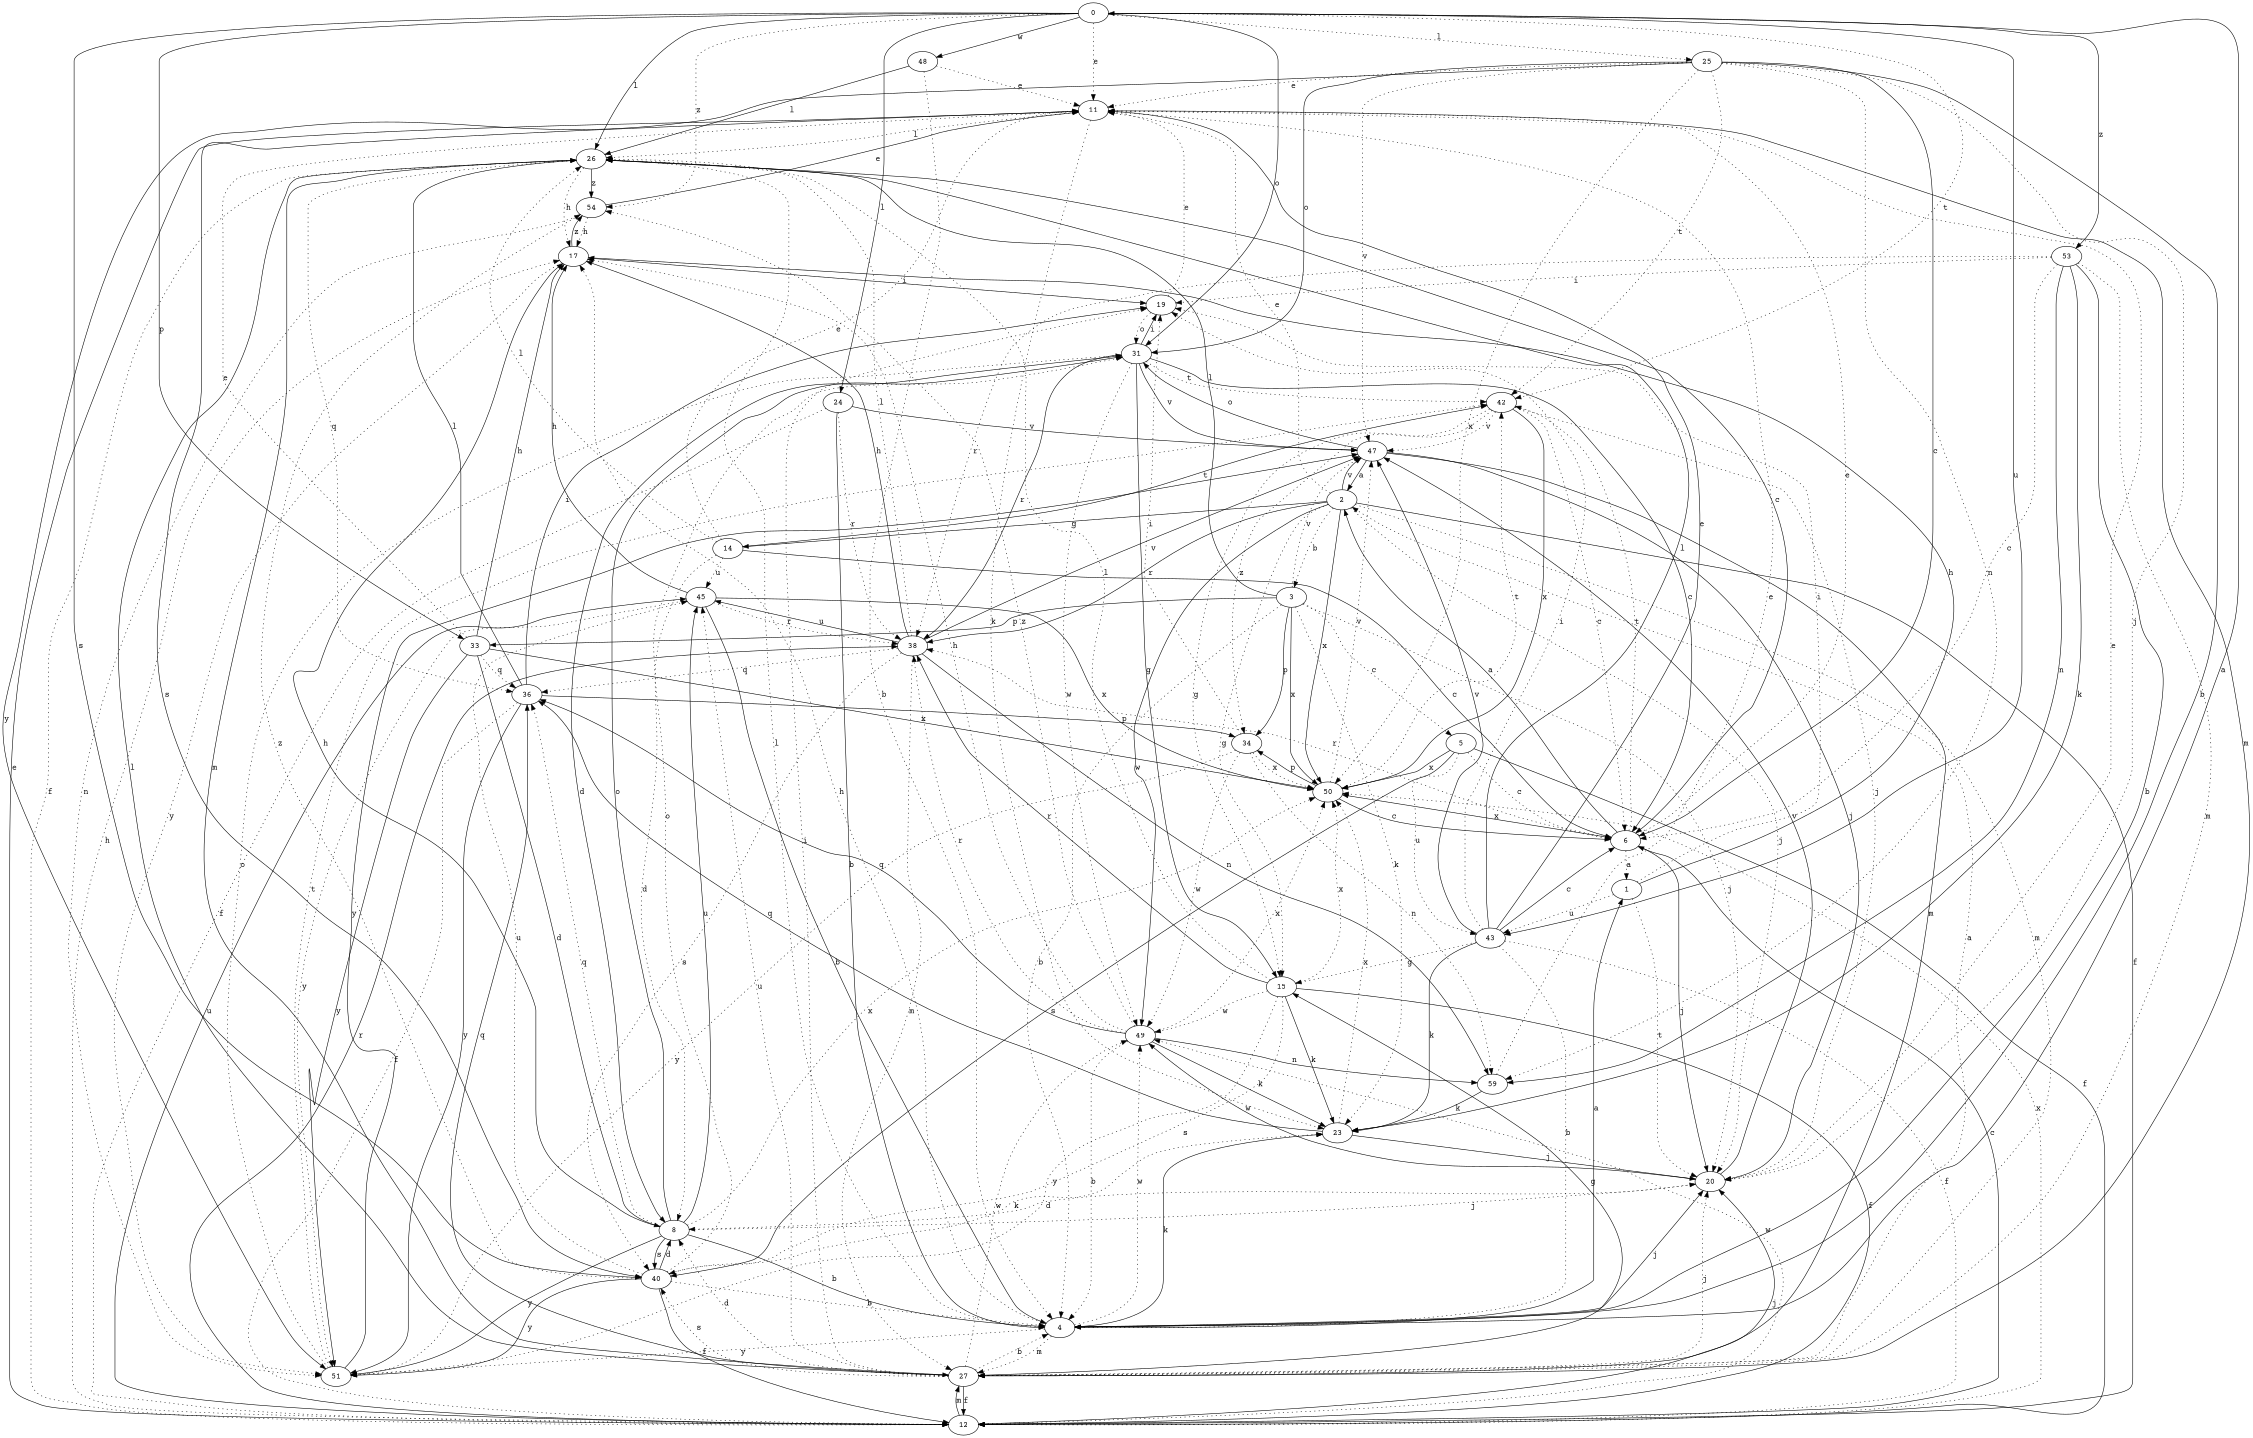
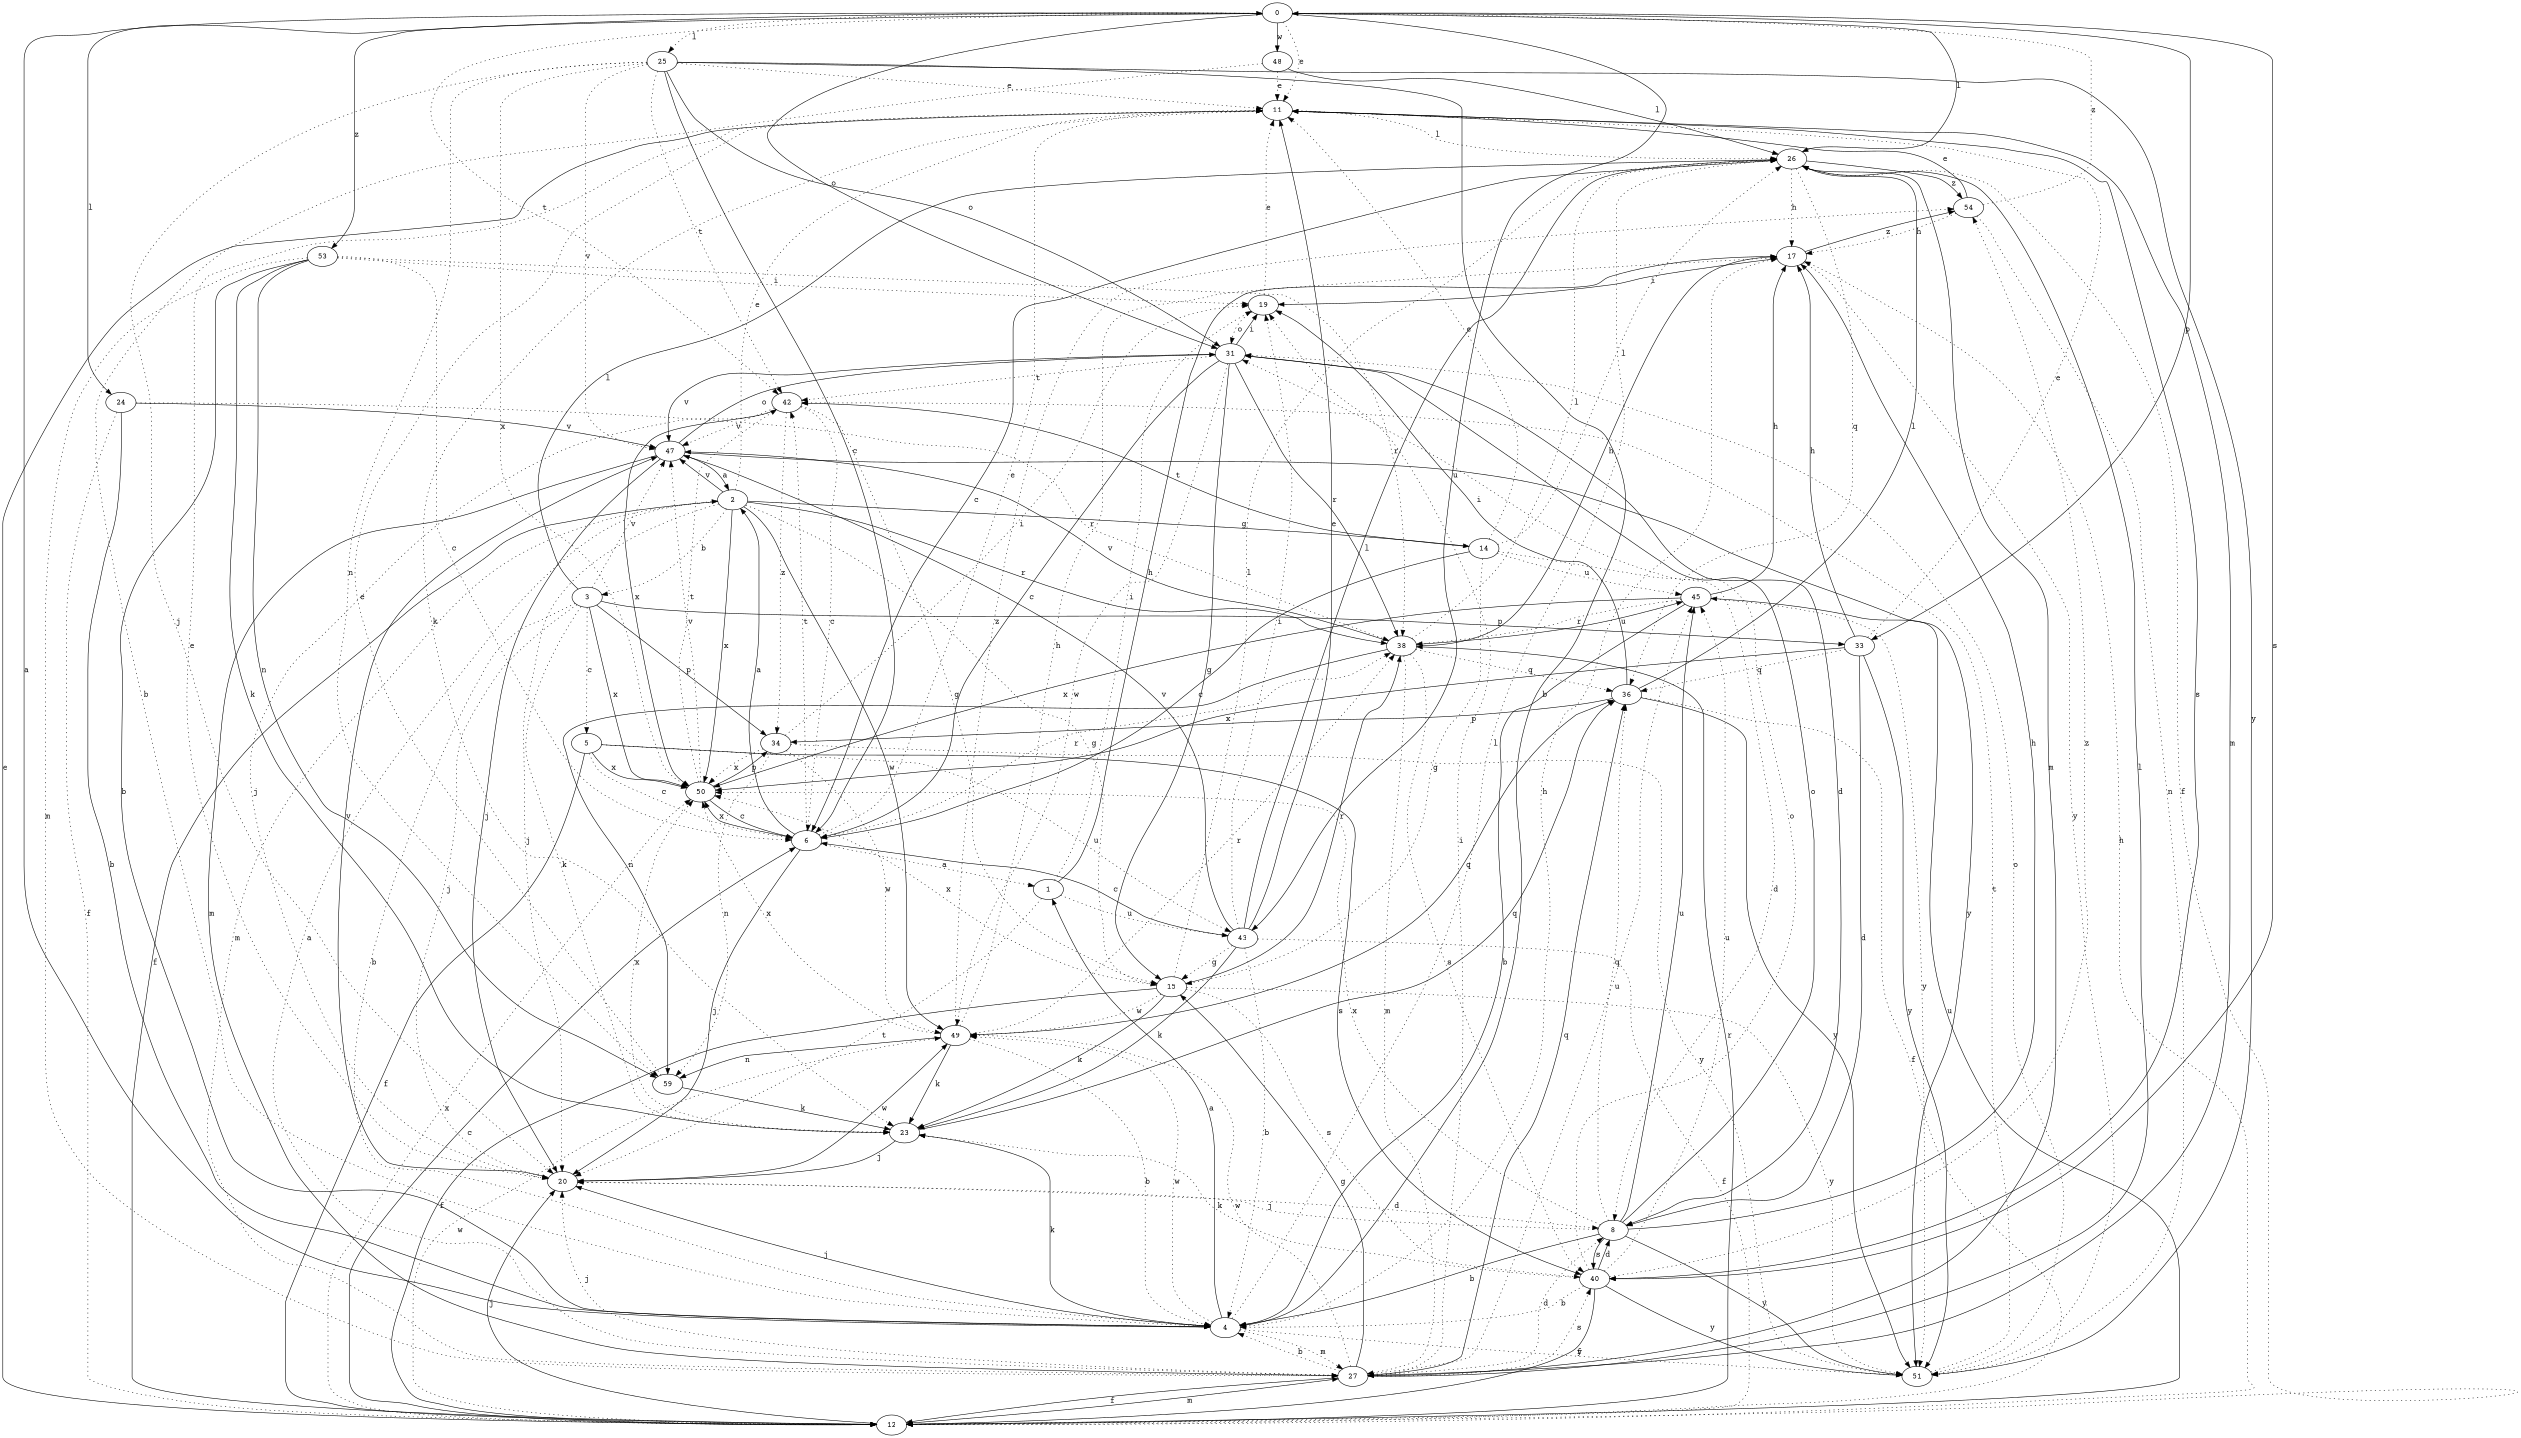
(782, 32) -> (1959, 34)
(494, 607) -> (1593, 499)
none -> (1419, 830)
